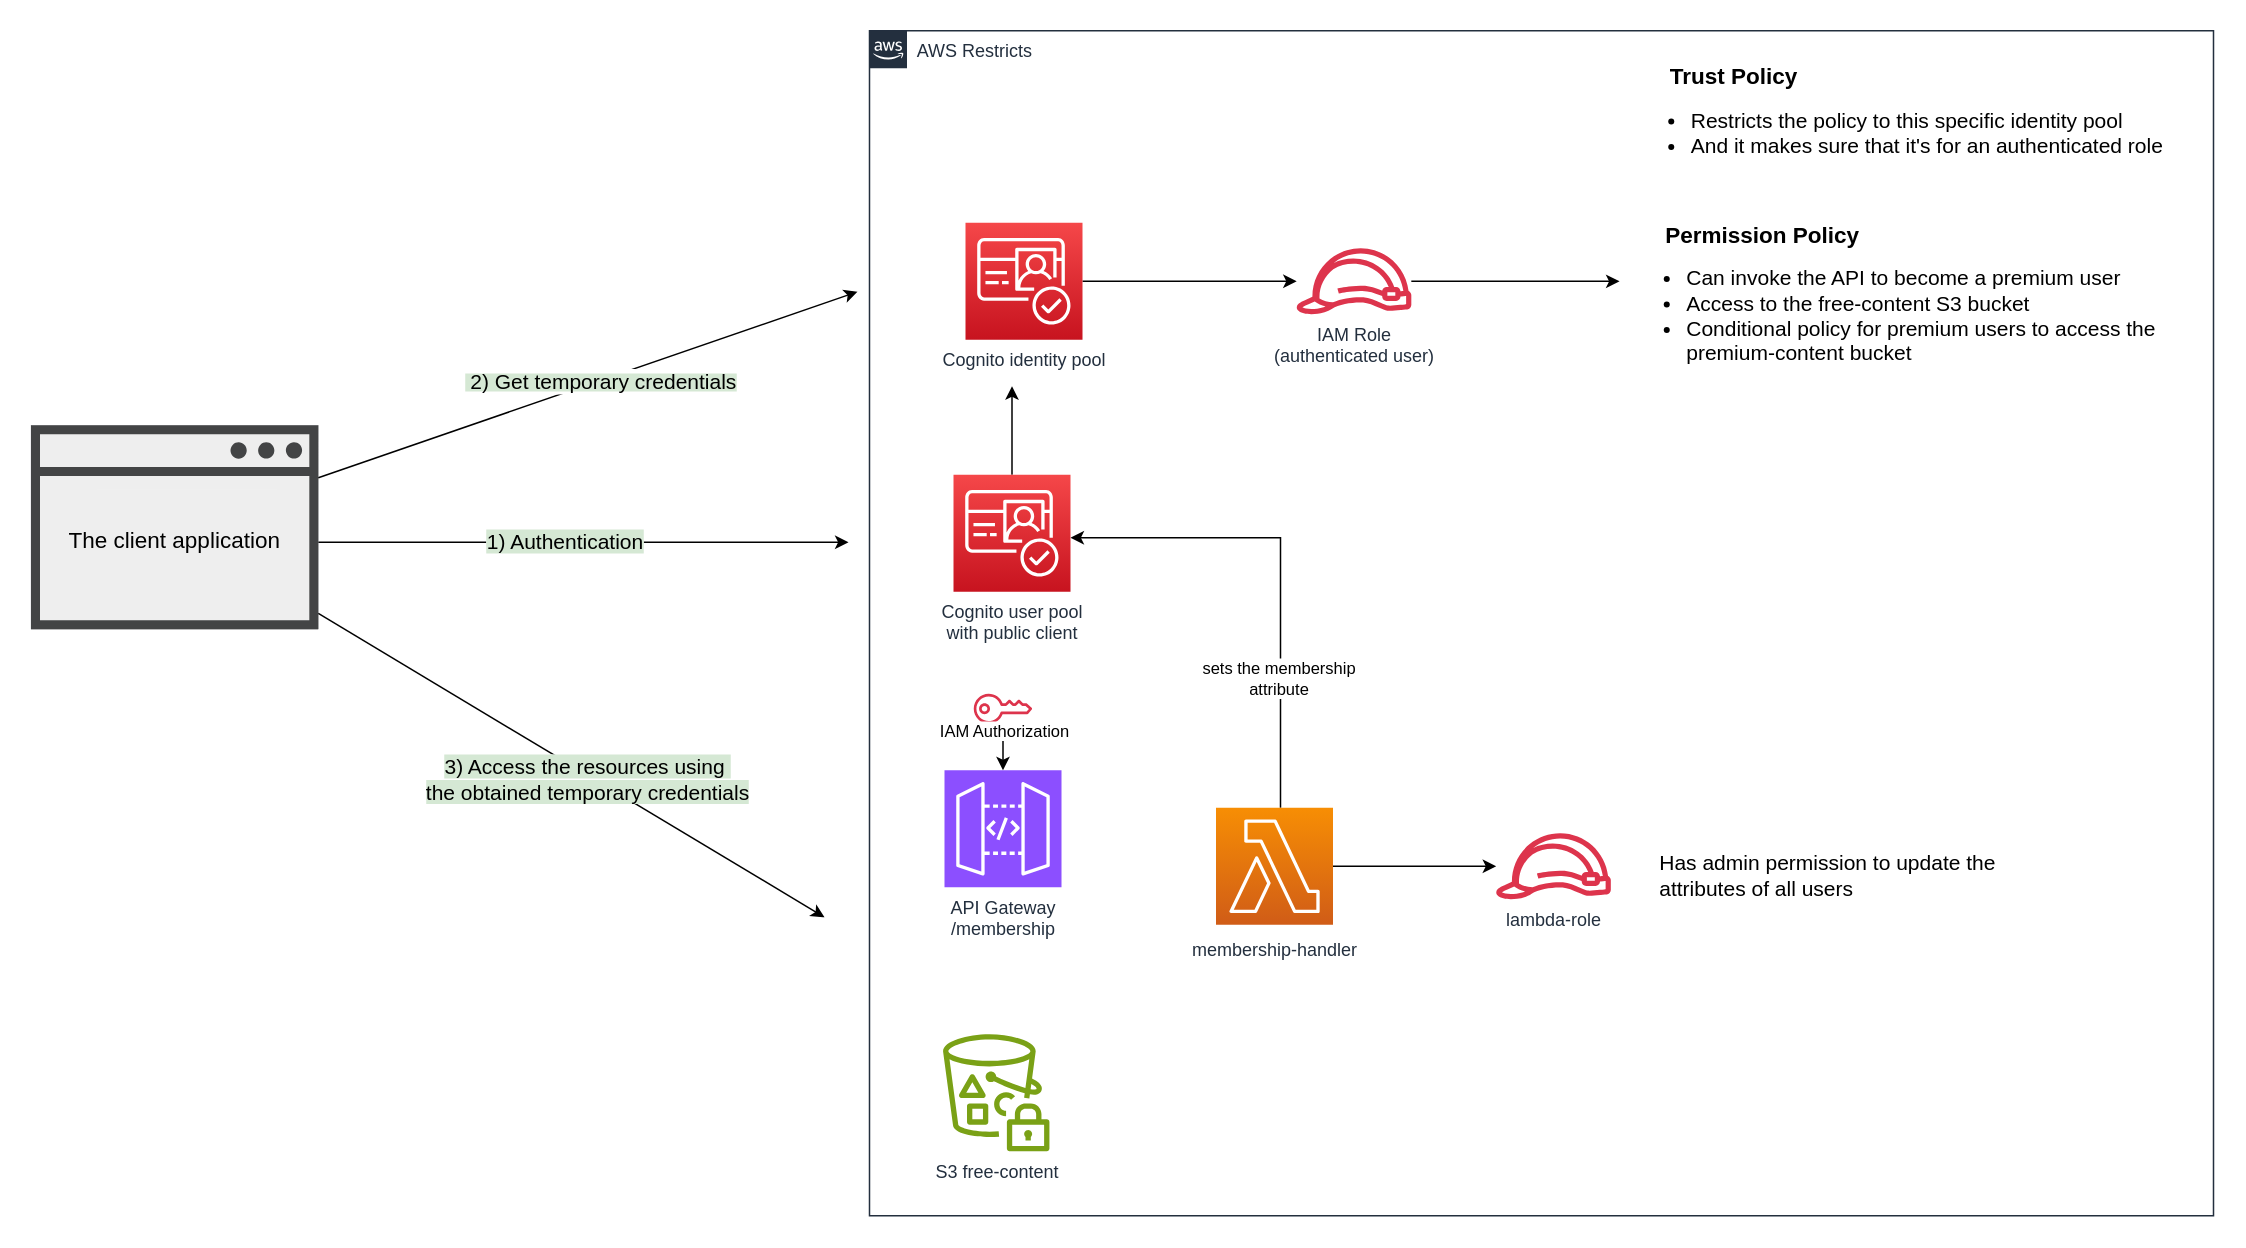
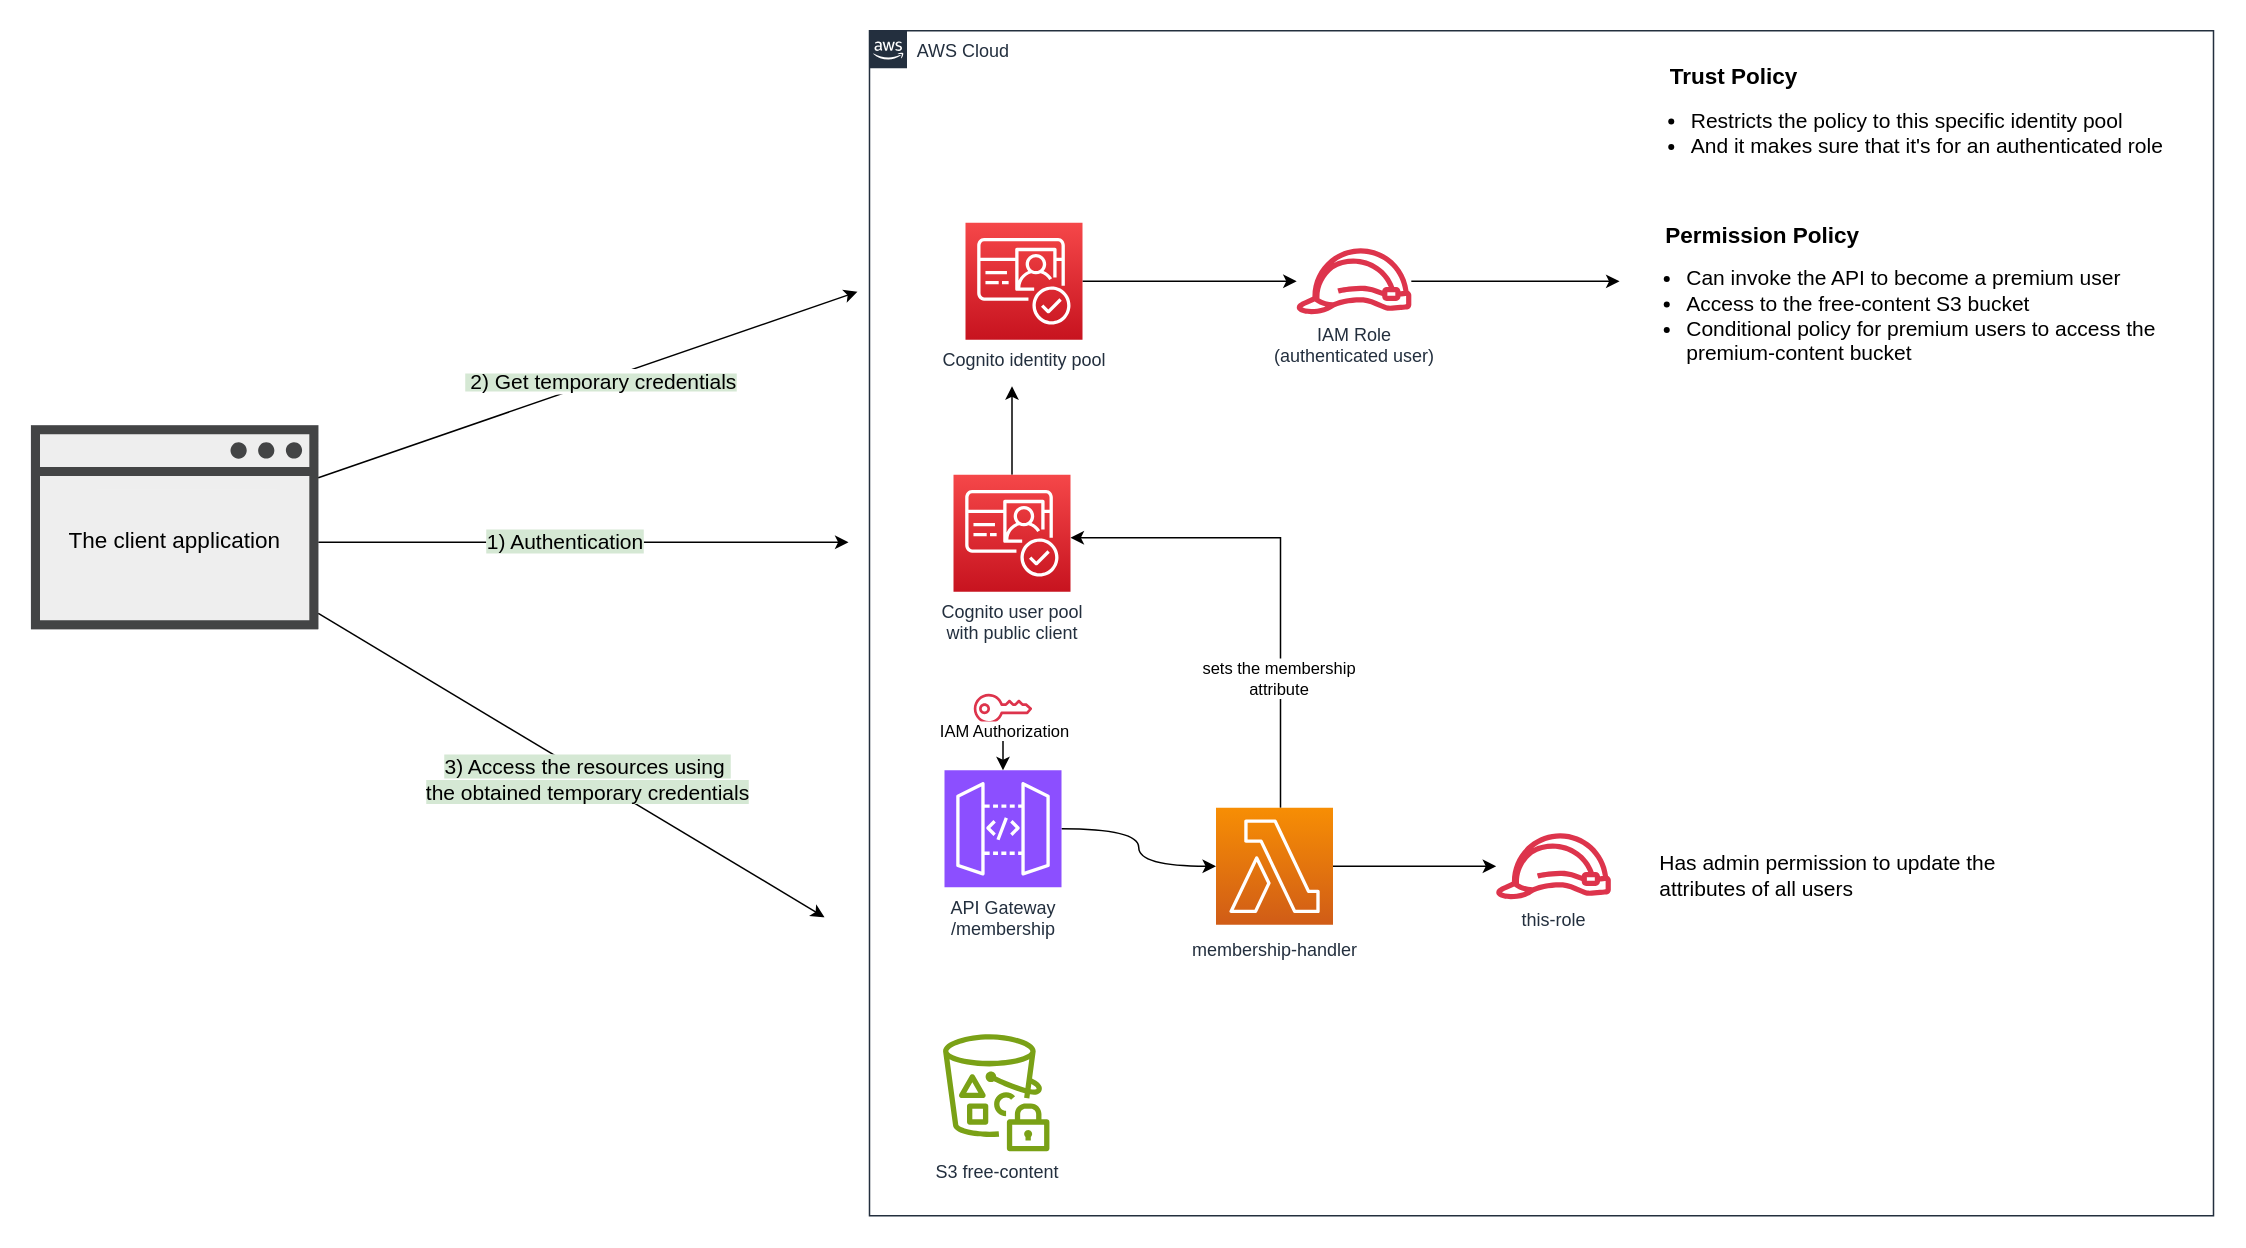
(978, 52) -> (958, 52)
none -> (1136, 842)
(1554, 921) -> (1554, 921)
